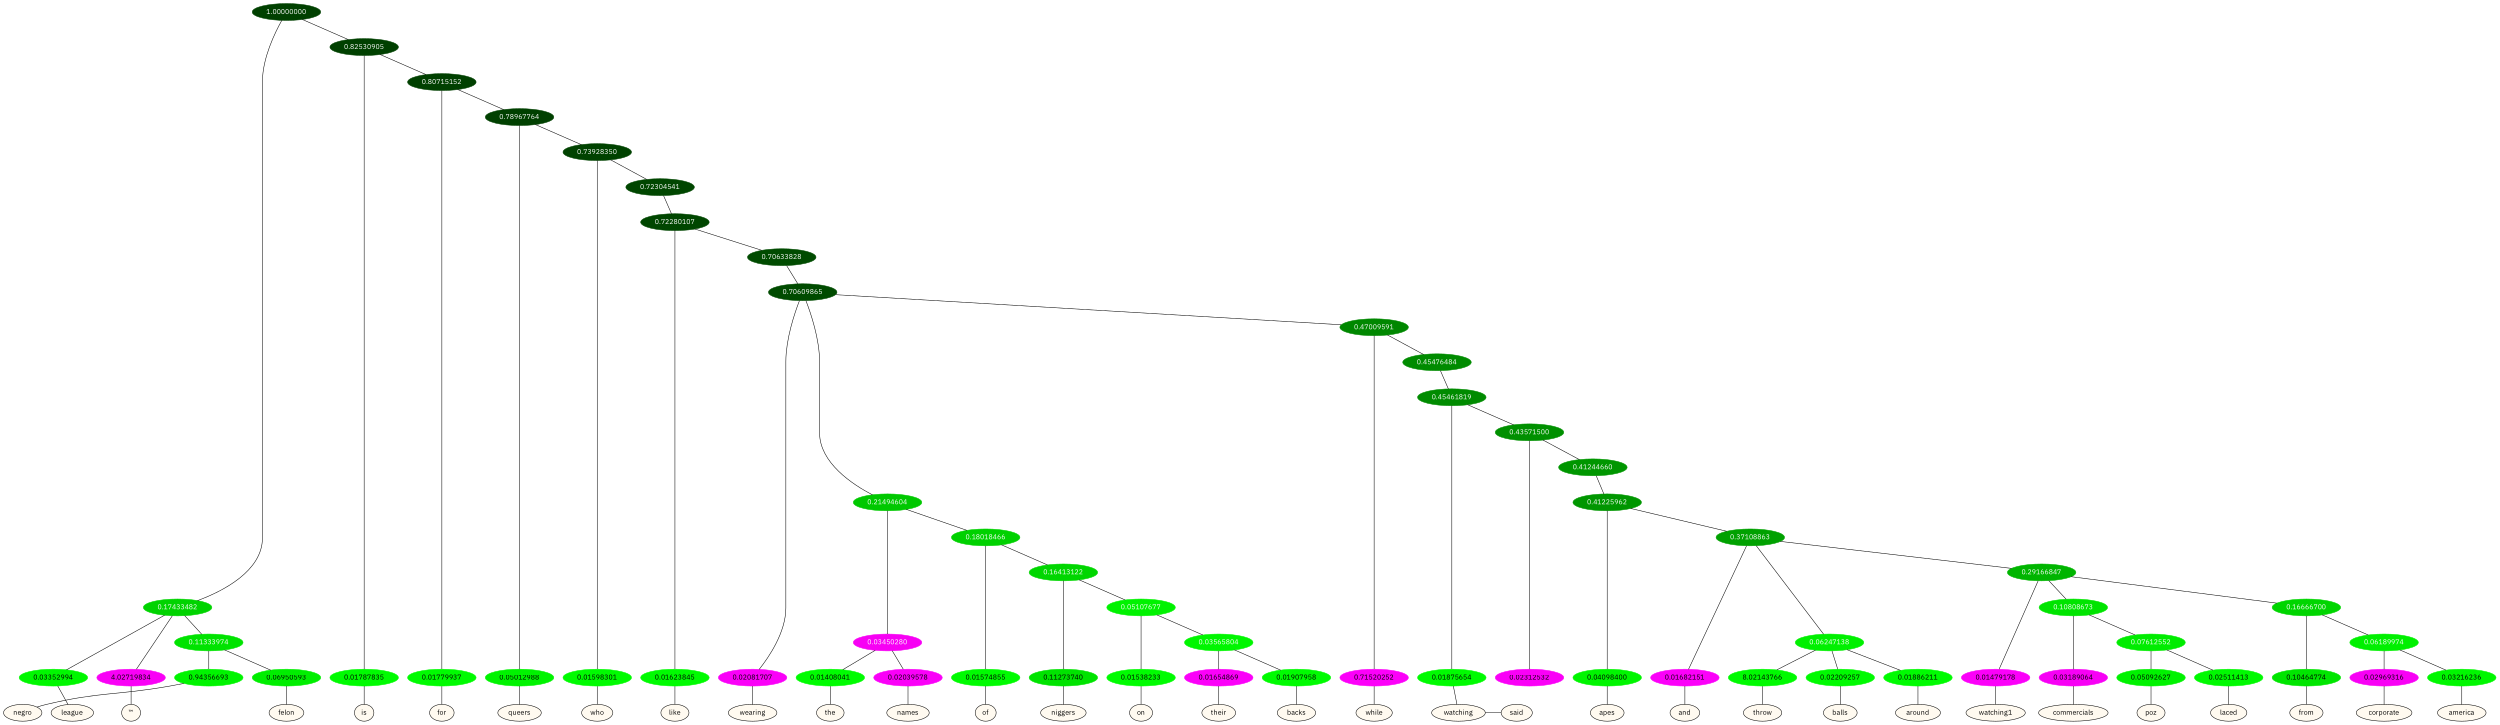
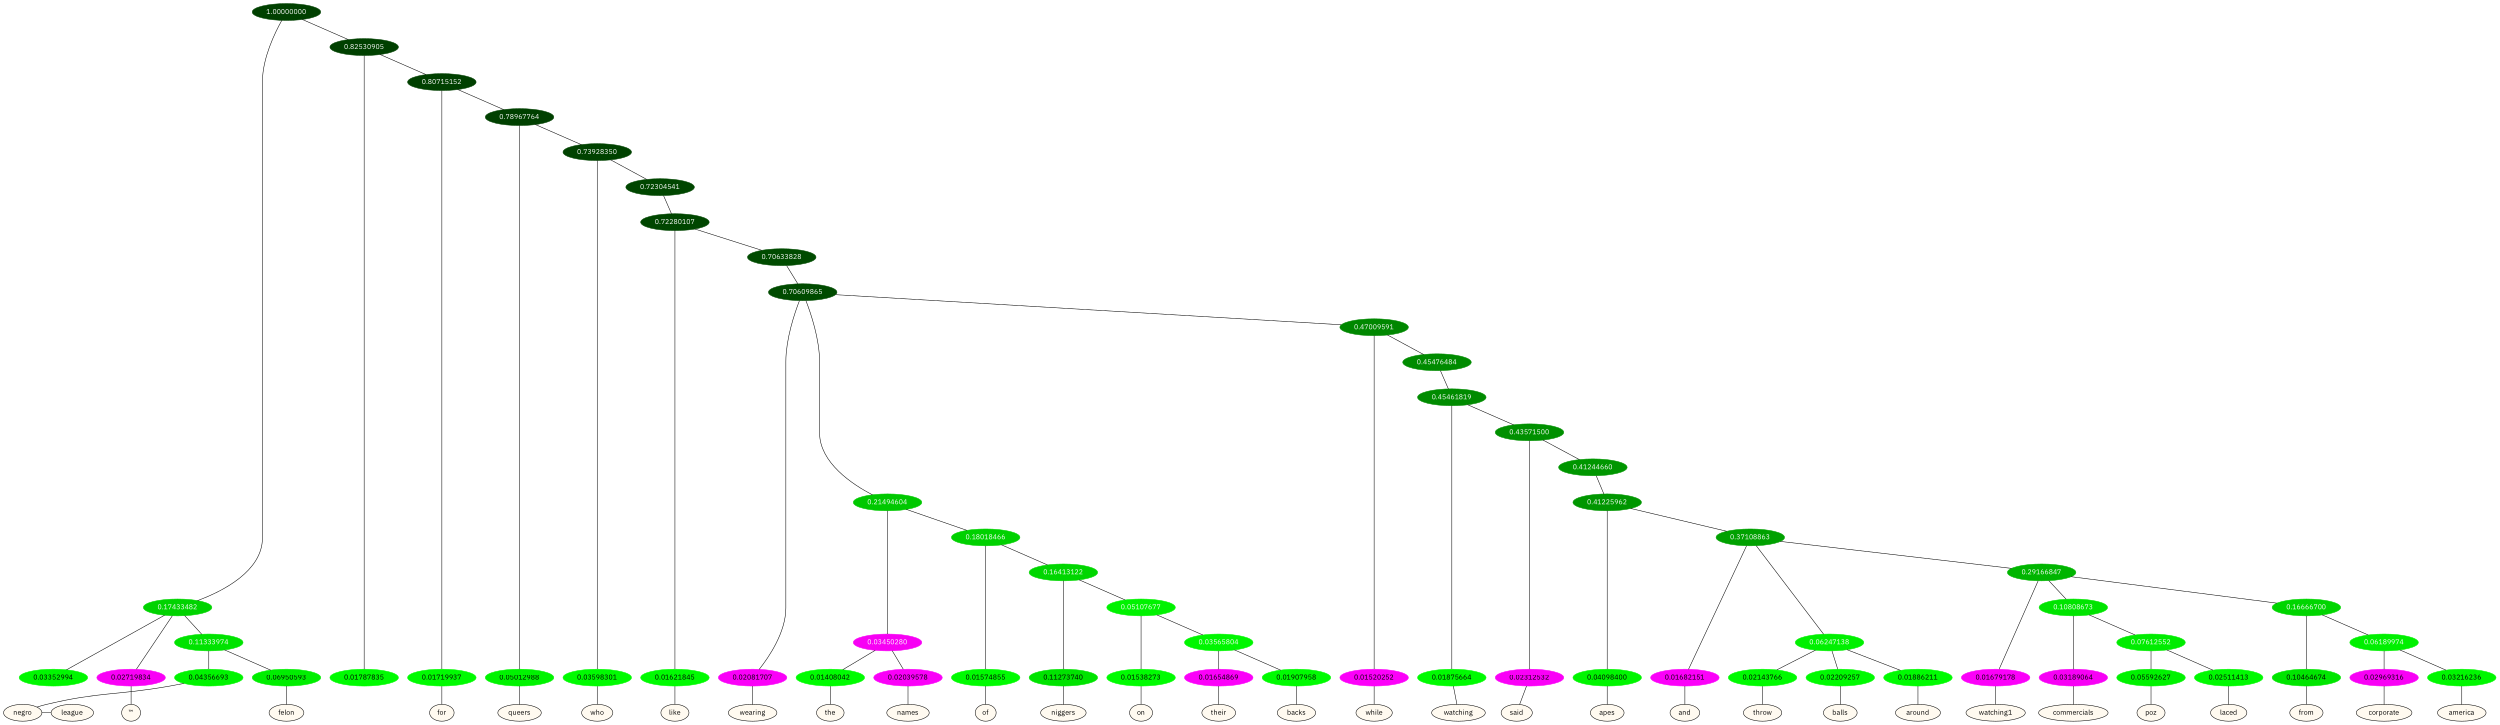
(131, 678) -> (131, 678)
(209, 678) -> (209, 678)
(442, 678) -> (442, 678)
(597, 678) -> (597, 678)
(675, 678) -> (675, 678)
(830, 678) -> (830, 678)
(1141, 678) -> (1141, 678)
(1374, 678) -> (1374, 678)
(1452, 678) -> (1452, 678)
(1763, 678) -> (1763, 678)
(1996, 678) -> (1996, 678)
(2151, 678) -> (2151, 678)
(2306, 678) -> (2306, 678)
(63, 695) -> (46, 713)
(364, 713) -> none
(1493, 713) -> (1523, 695)
